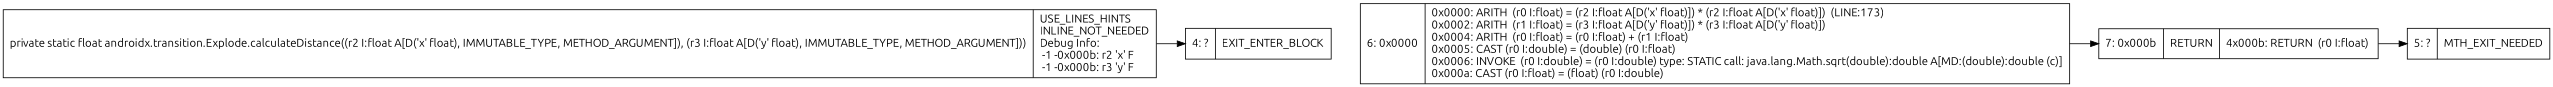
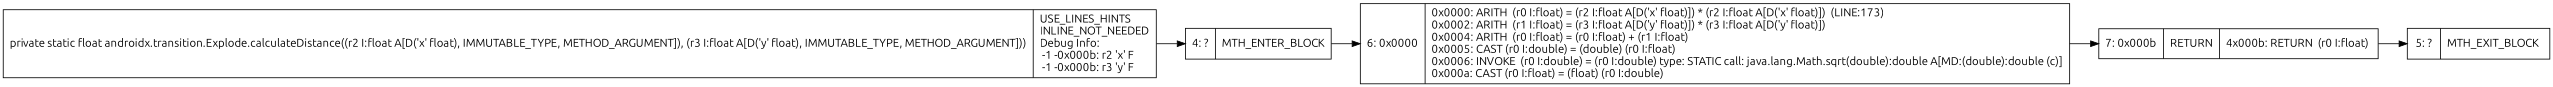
(1273, 43) -> (1273, 43)
(2494, 43) -> (2493, 43)
none -> (1342, 44)
